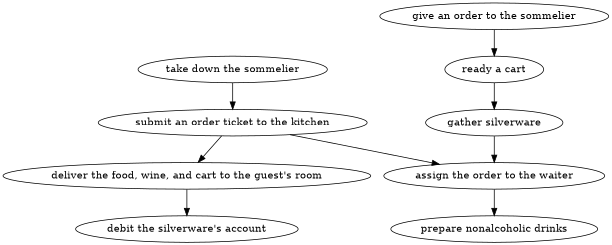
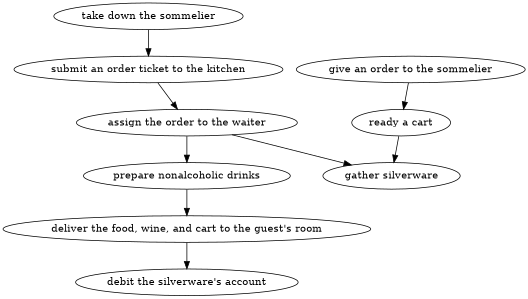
(212, 146) -> (187, 199)
(494, 146) -> (288, 149)
